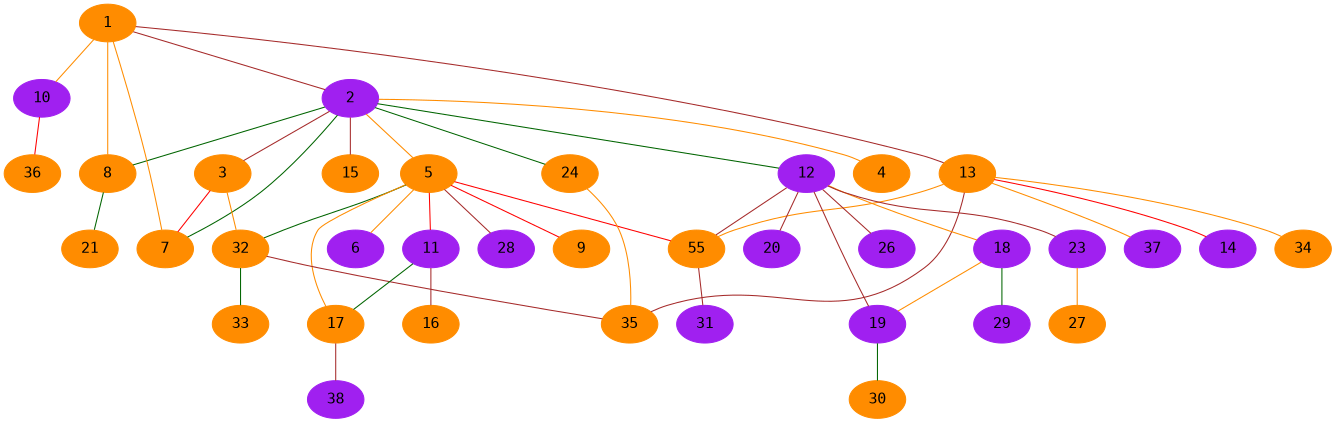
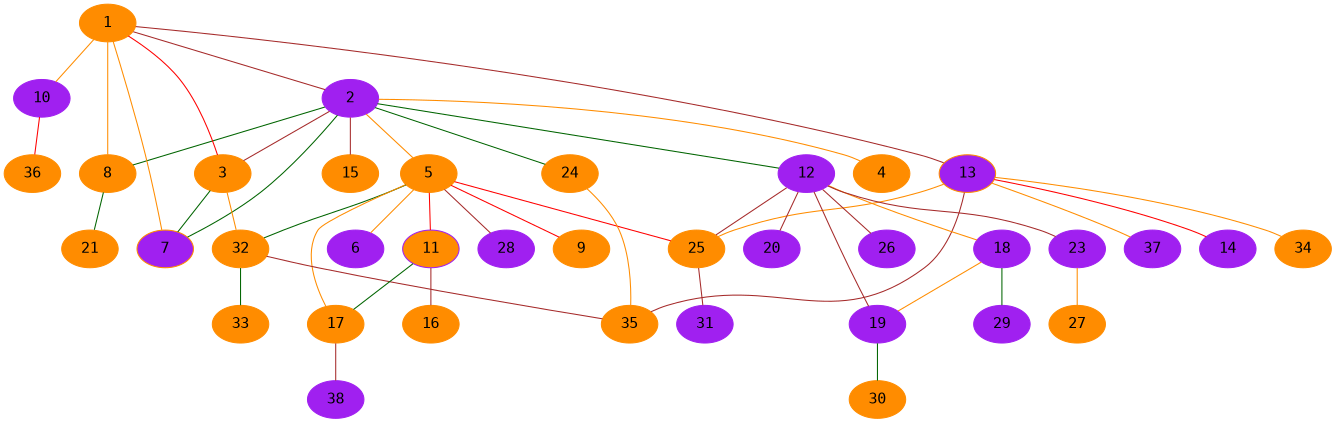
none -> (185, 86)
(967, 174) -> (967, 174)
(194, 211) -> (194, 211)
(165, 249) -> (165, 249)
(431, 249) -> (431, 249)
(697, 249) -> (697, 249)
